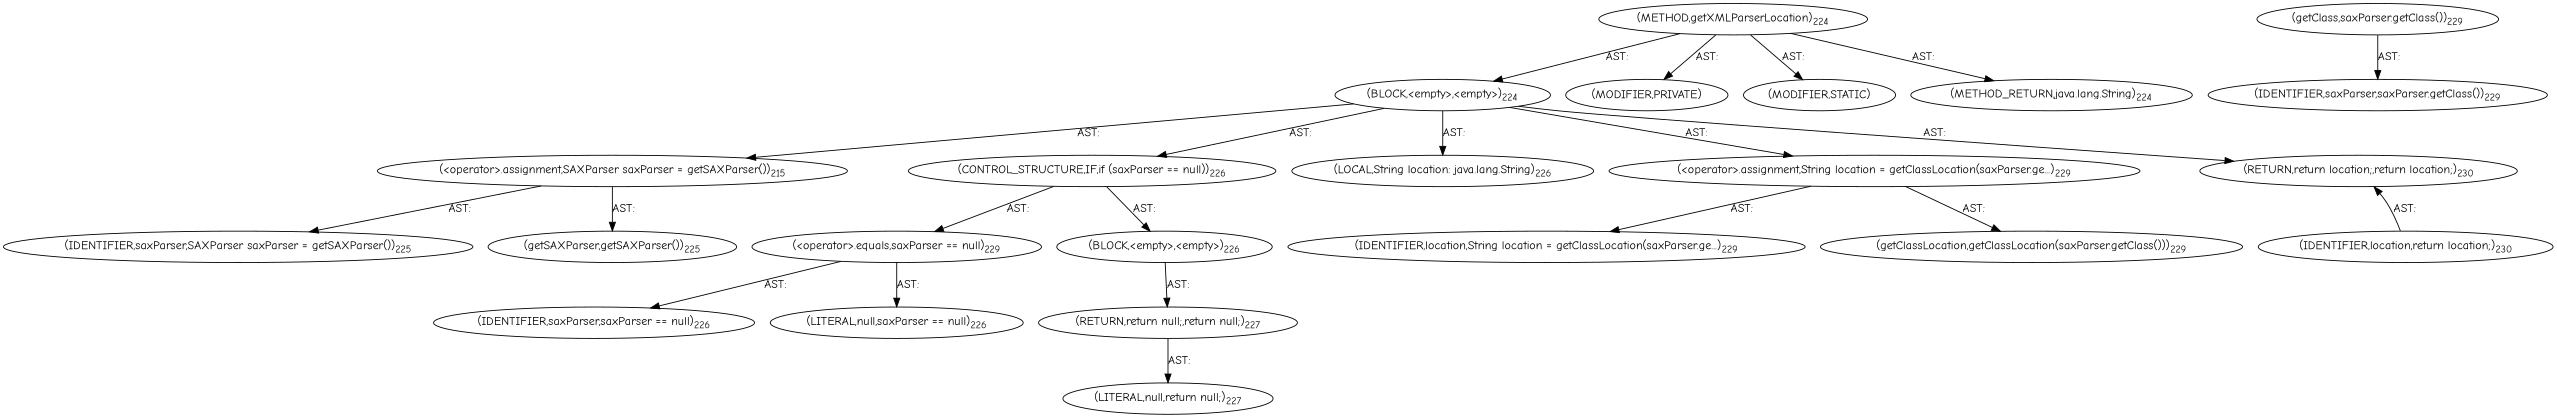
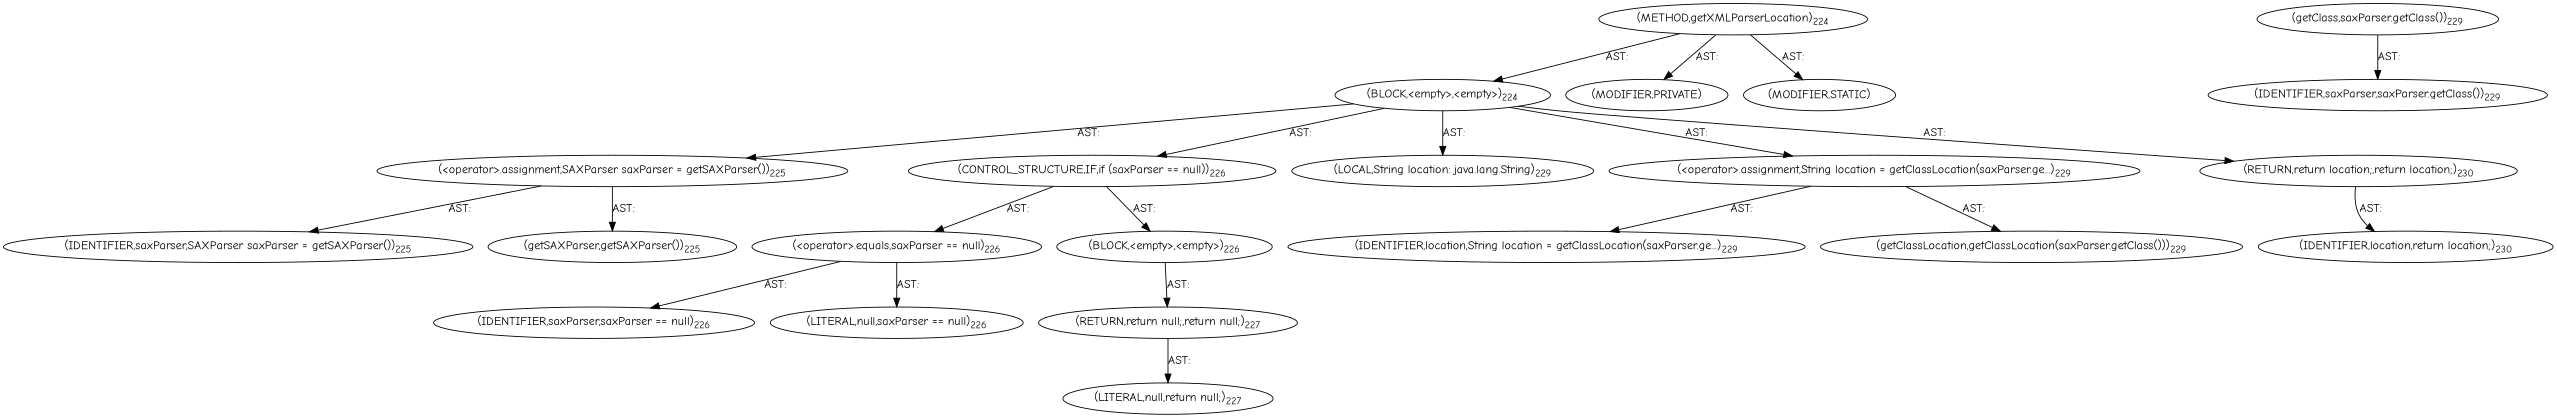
(2052, 95) -> none
(778, 170) -> (778, 170)
(1543, 170) -> (1543, 170)
(2392, 211) -> (2357, 208)
(993, 246) -> (993, 246)
